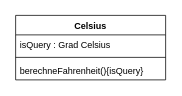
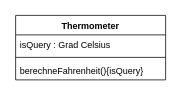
(90, 26) -> (90, 26)
